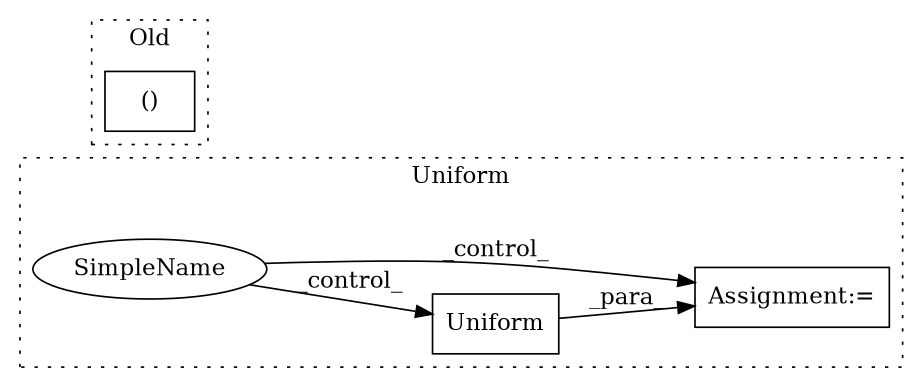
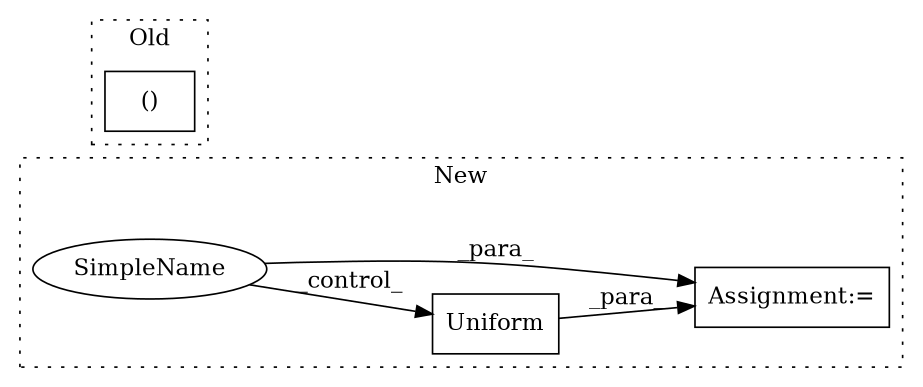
(461, 177) -> (461, 177)
(496, 250) -> (496, 250)
